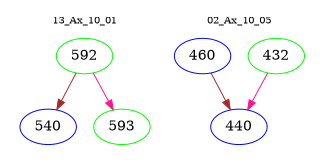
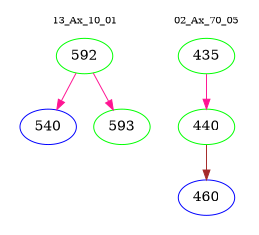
(239, 21) -> (206, 21)
(276, 56) -> (206, 56)
(69, 87) -> (69, 87)
(218, 87) -> (206, 157)
(239, 127) -> (206, 127)
